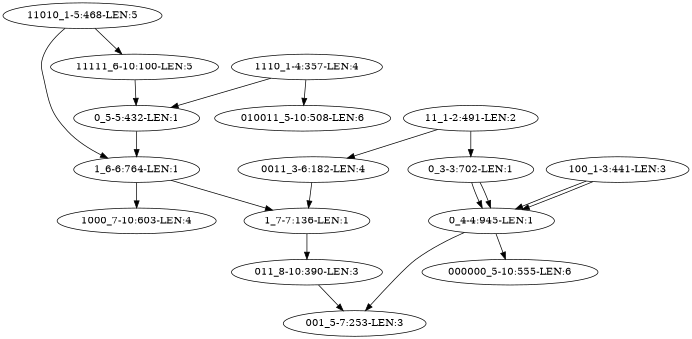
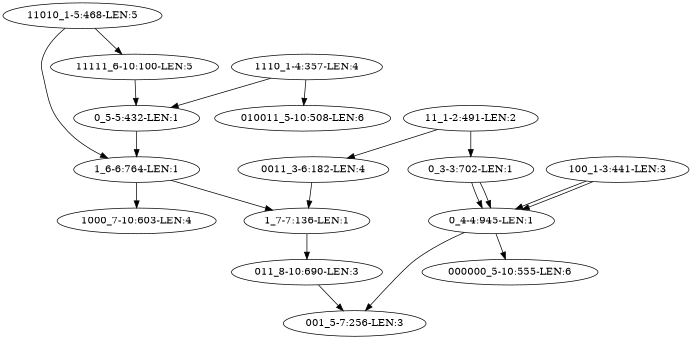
(307, 272) -> (307, 272)
(355, 323) -> (355, 323)
